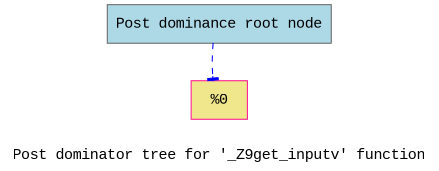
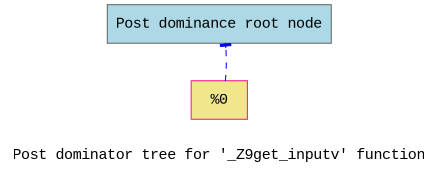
(212, 59) -> (226, 65)
